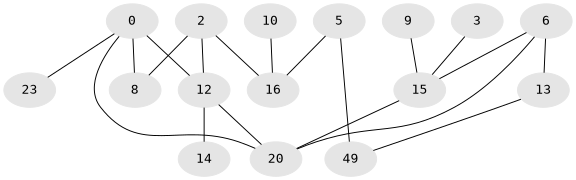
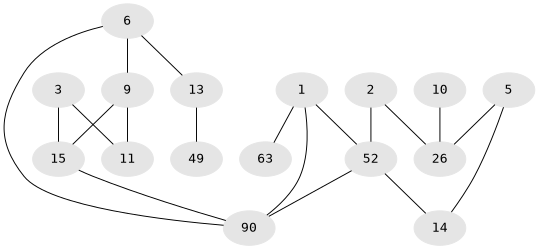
(132, 21) -> (302, 90)
(483, 56) -> (128, 56)
(30, 90) -> (266, 159)
(135, 90) -> none
(204, 90) -> (371, 159)
(273, 90) -> (440, 159)
(345, 90) -> (482, 162)
none -> (128, 159)
(276, 159) -> (249, 228)
